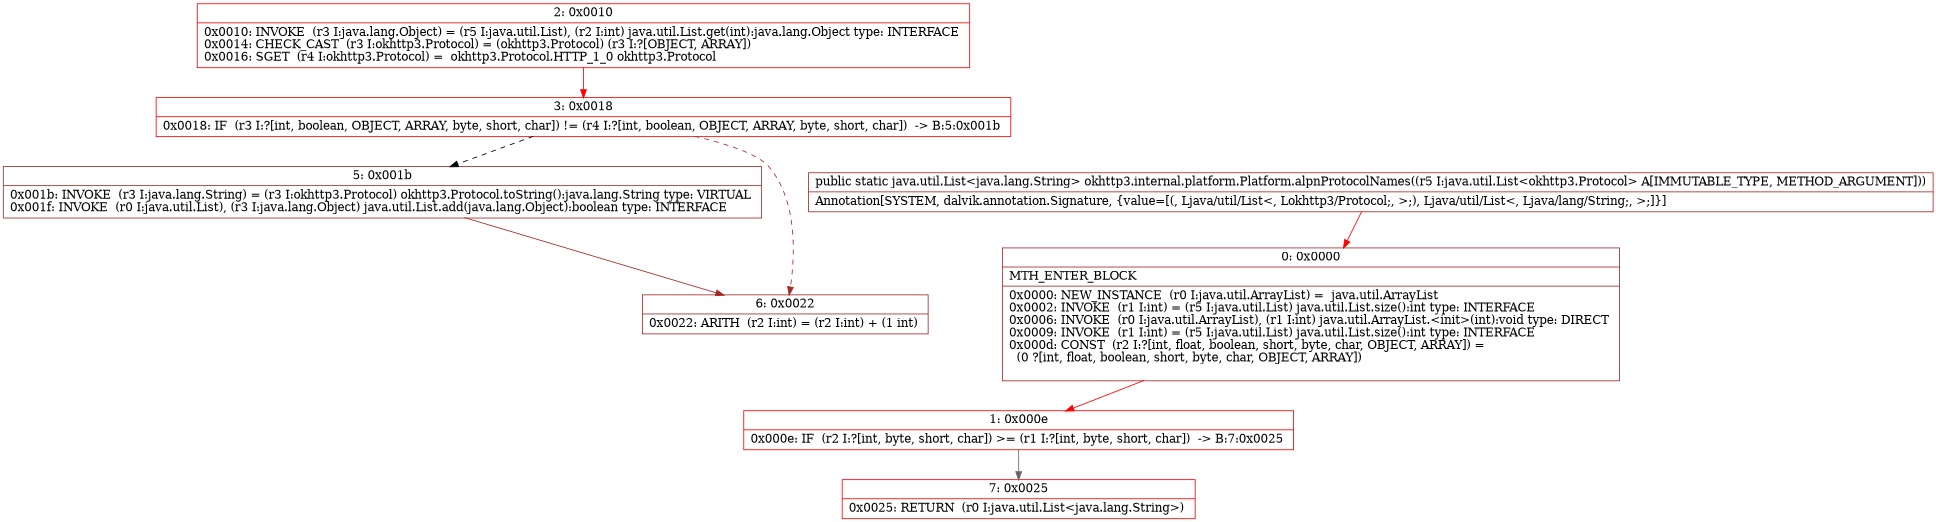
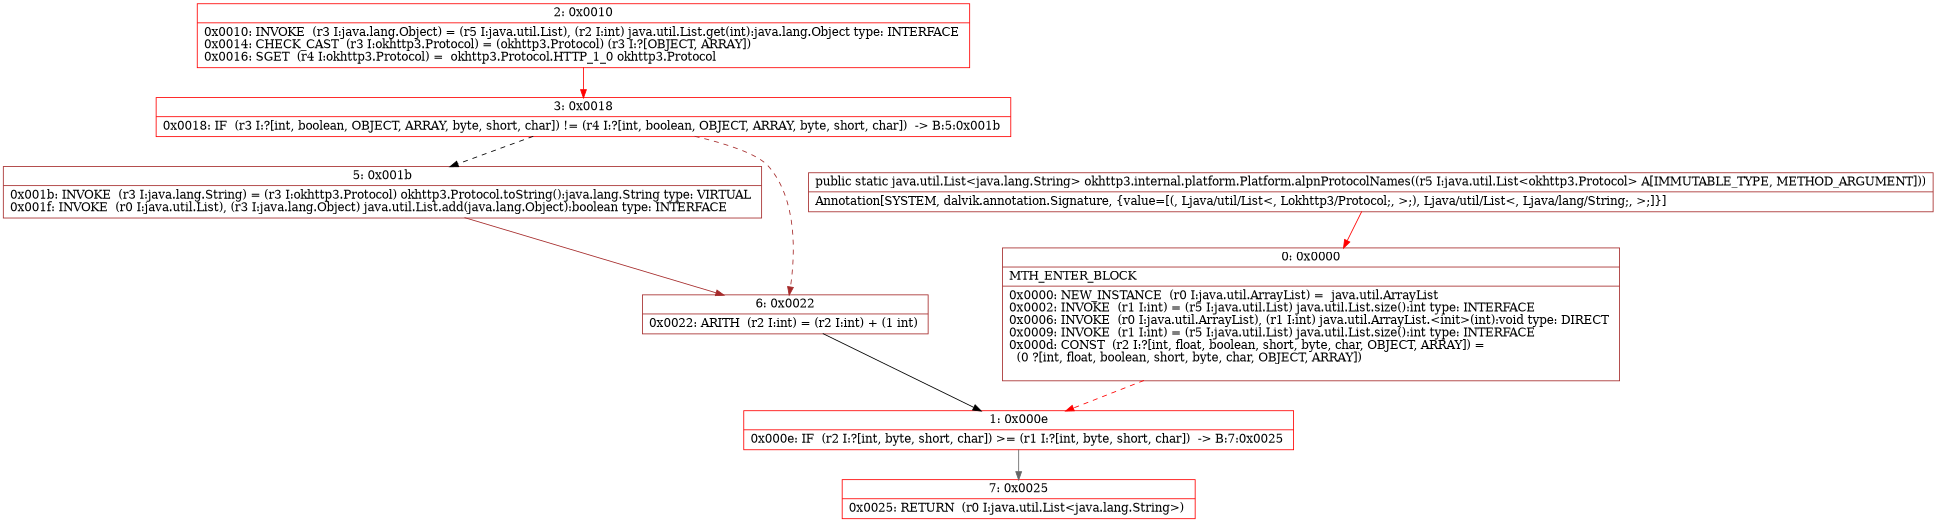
none -> (898, 370)
(1109, 394) -> (1109, 394)
